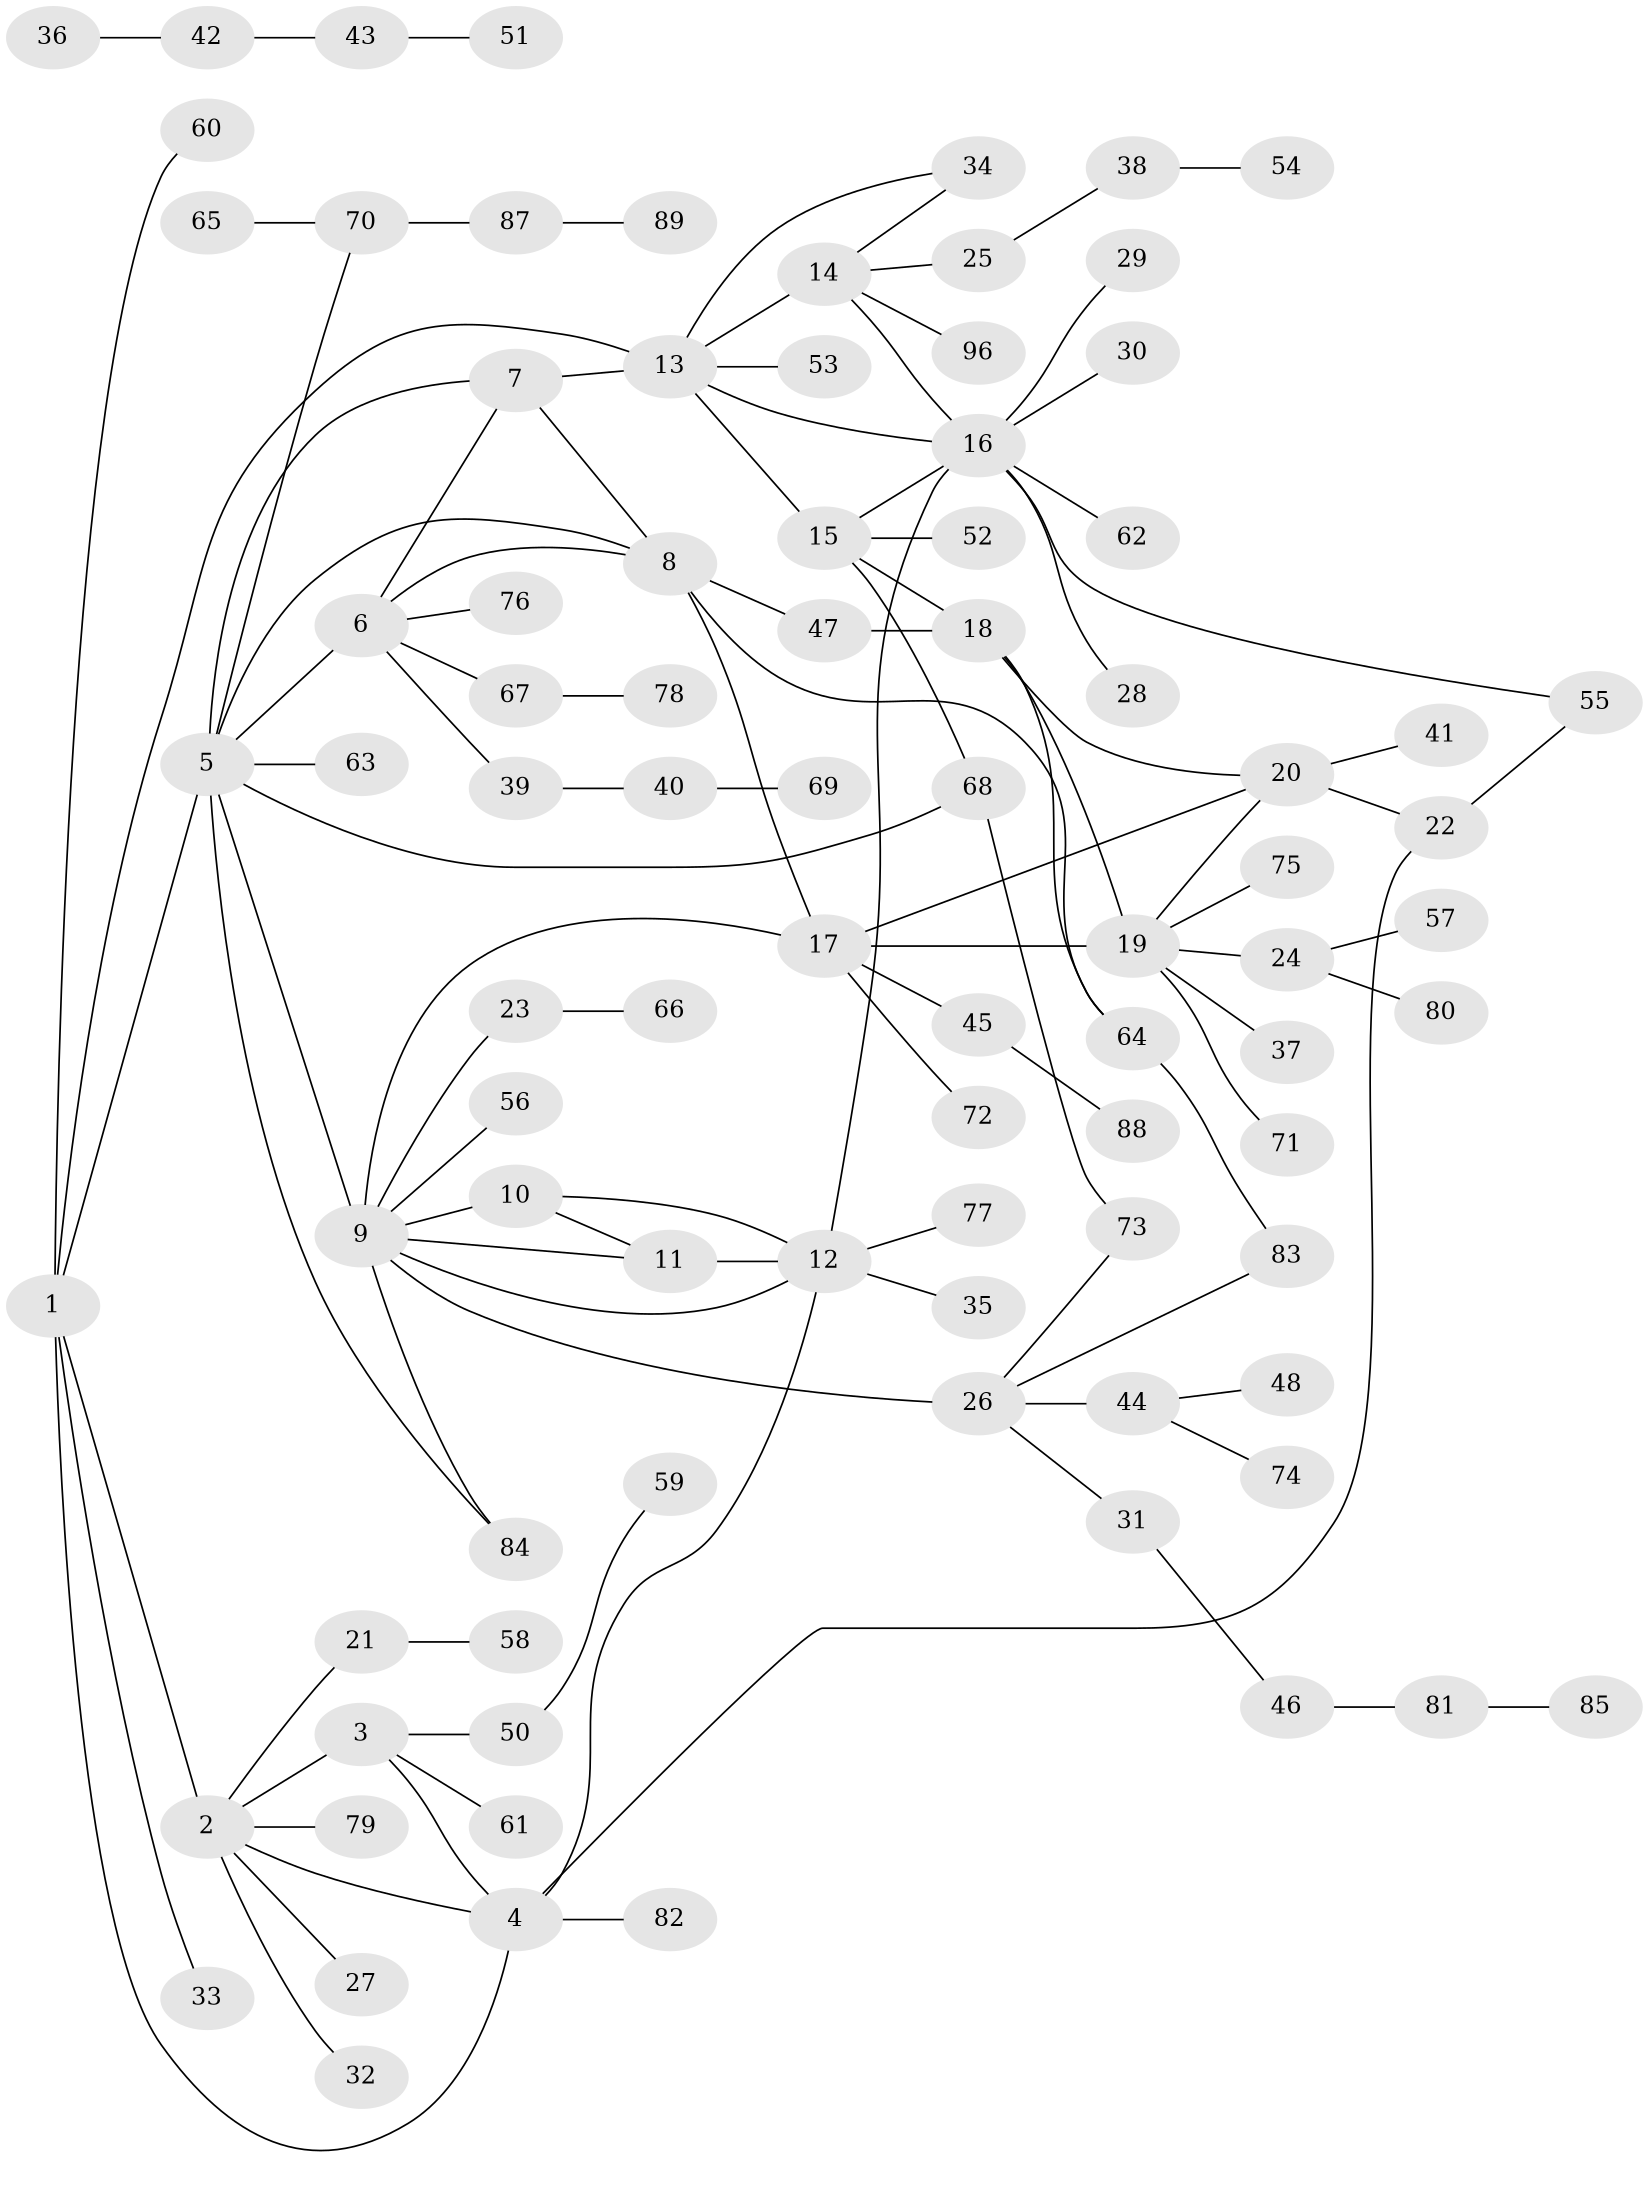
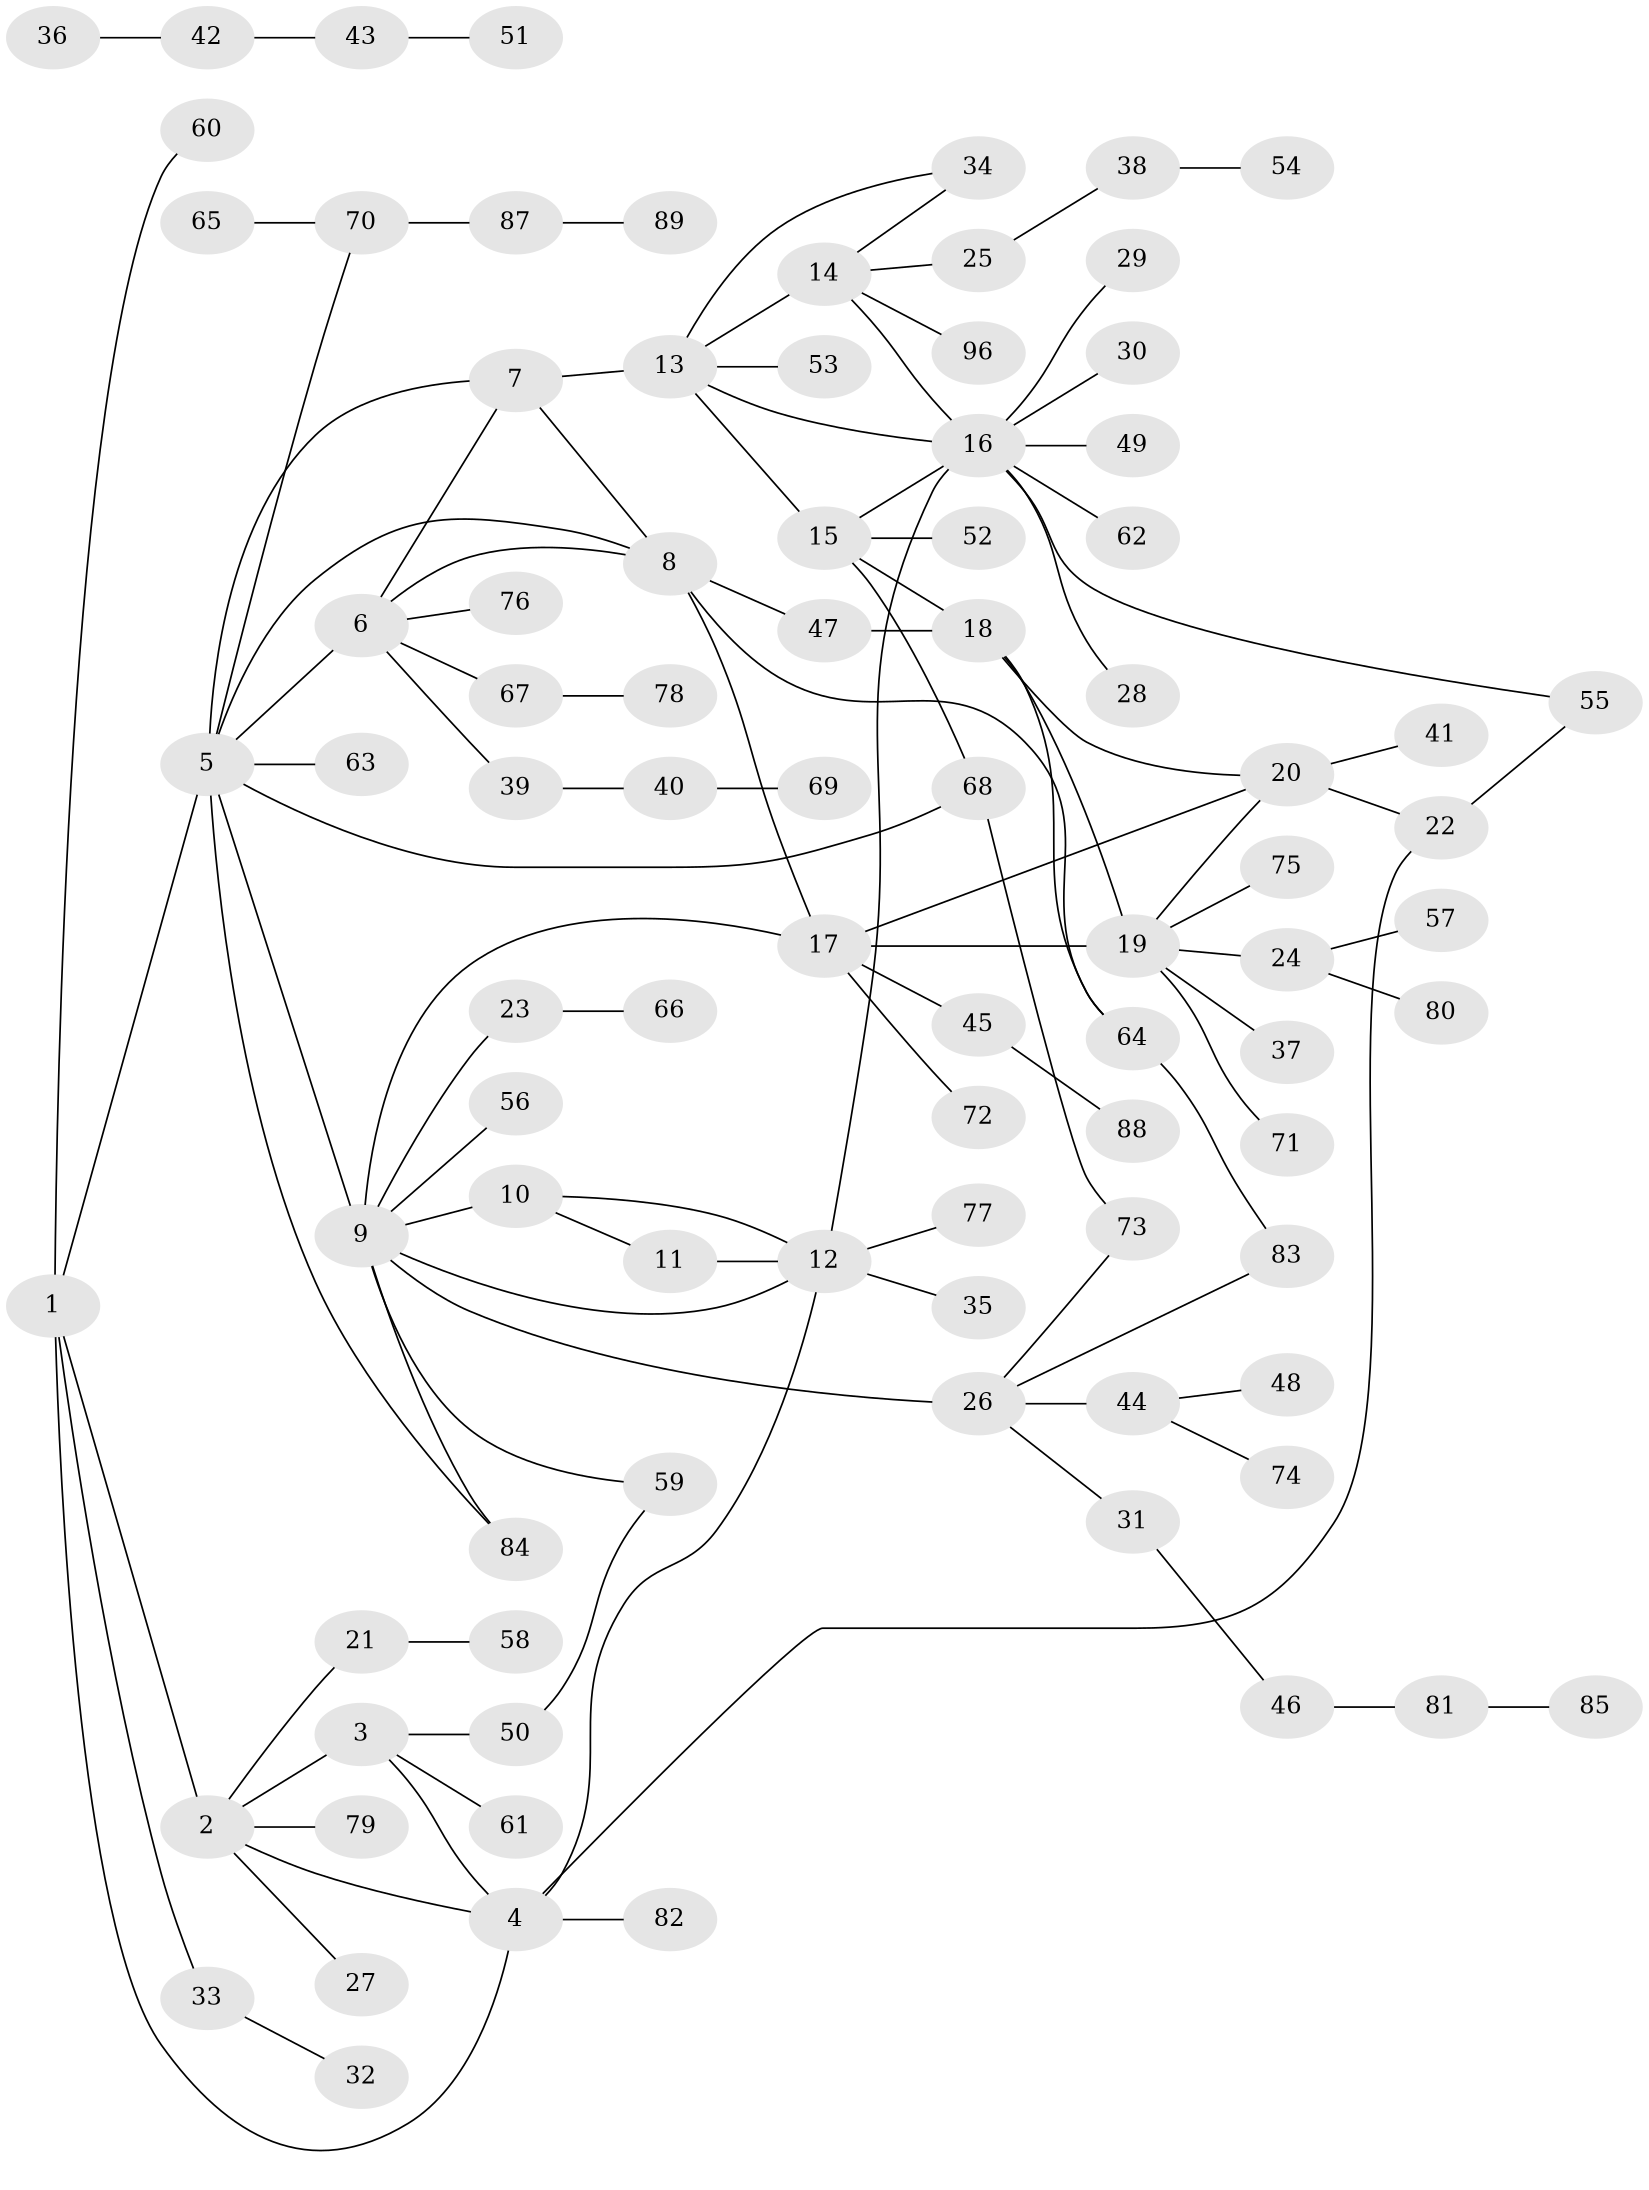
none -> (1133, 446)
(180, 652) -> none
(516, 1248) -> (459, 1420)
(271, 1959) -> (285, 2038)
